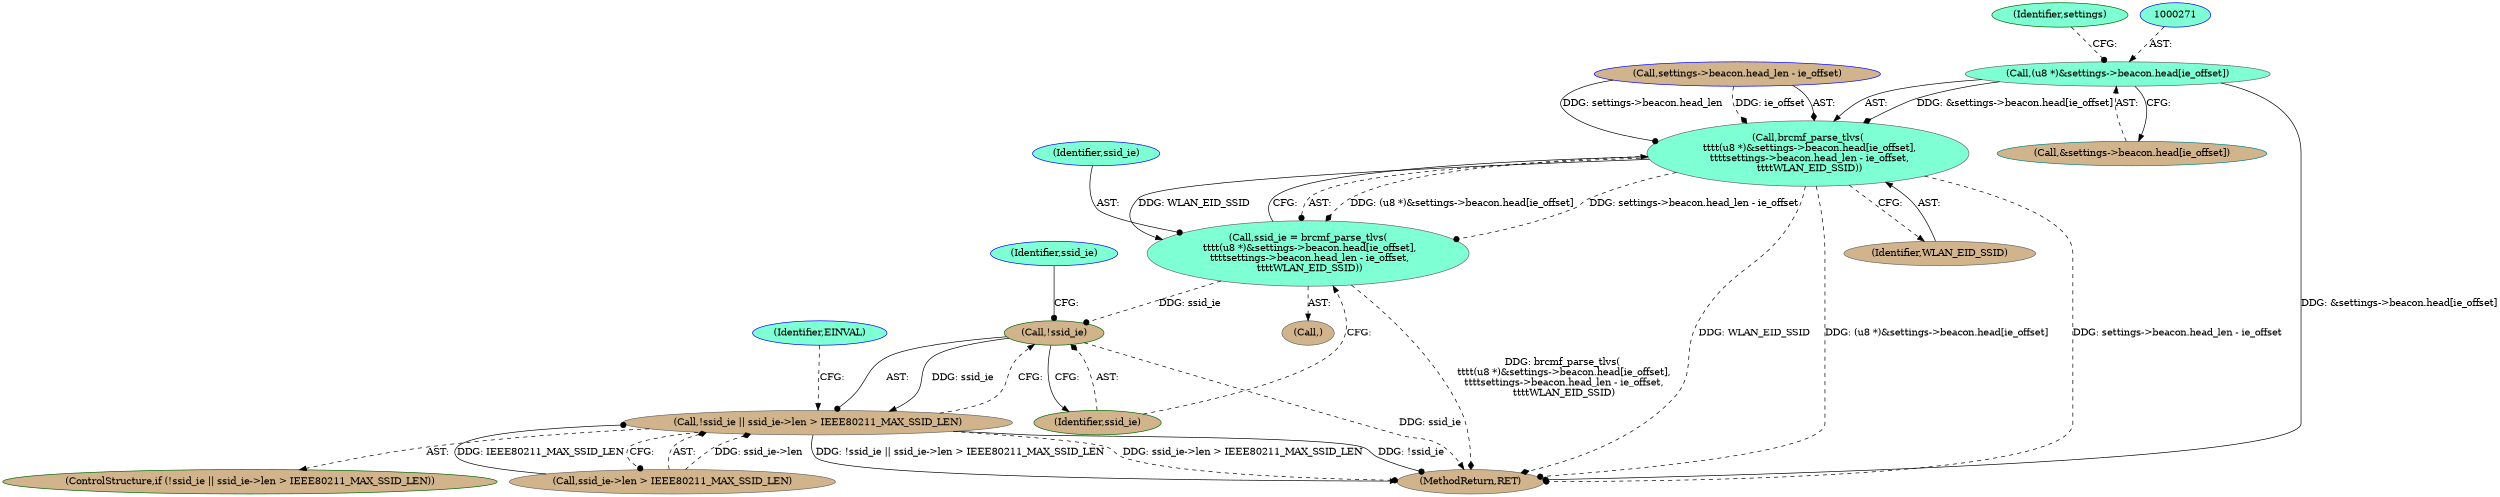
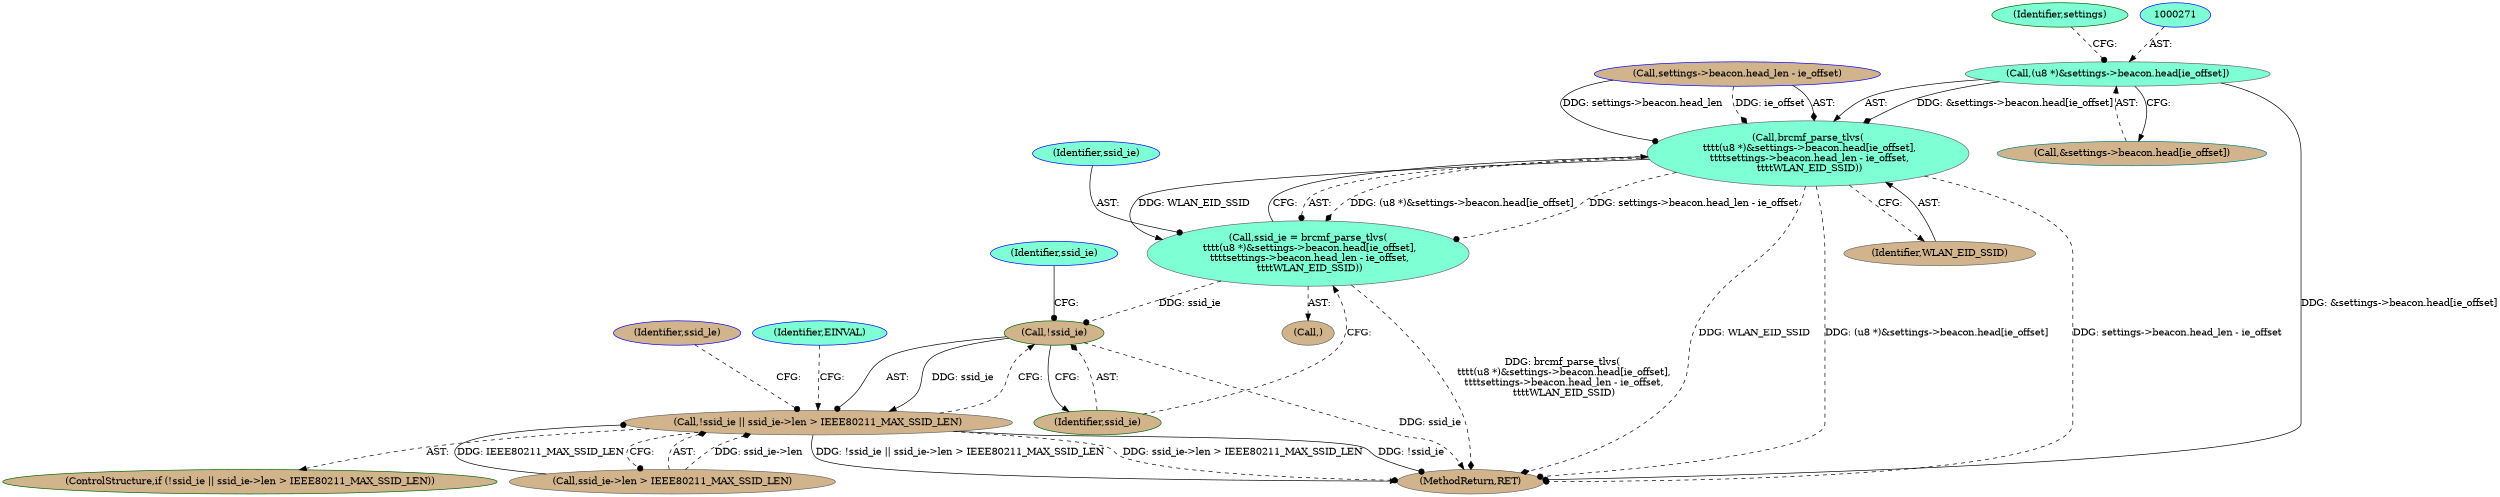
none -> (677, 333)
